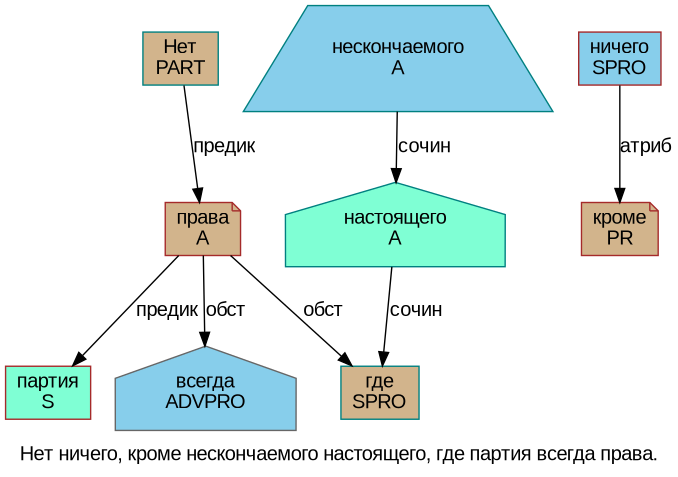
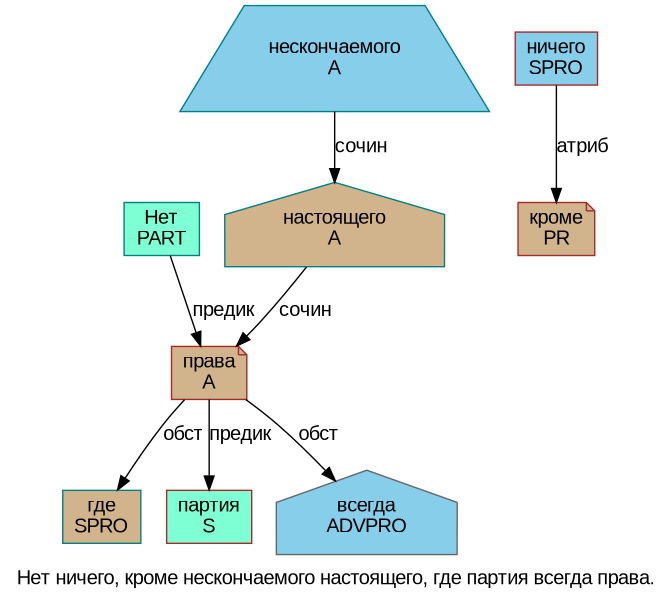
(181, 59) -> (162, 229)
(395, 229) -> (335, 229)
(388, 309) -> (277, 302)
